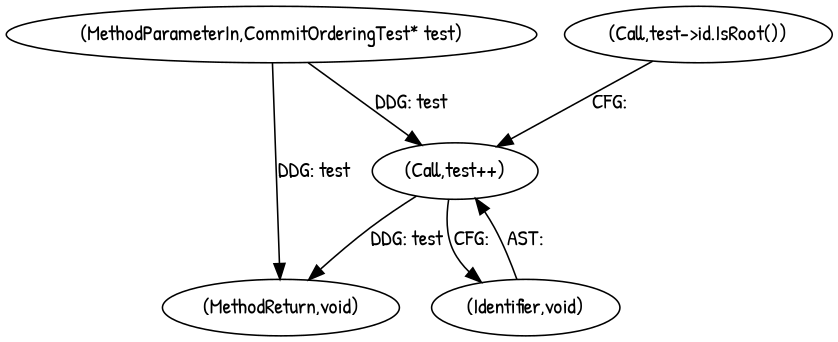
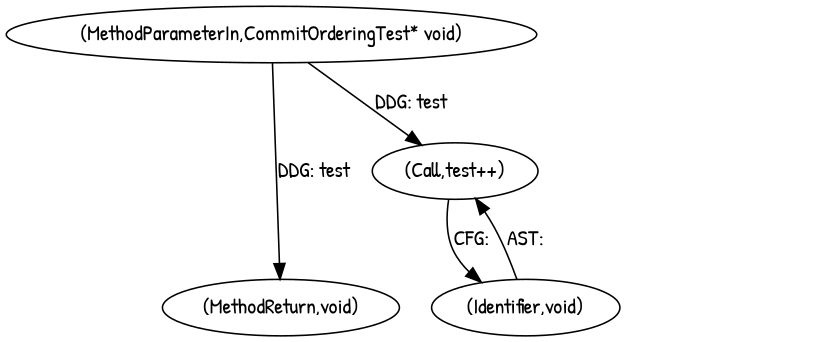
(272, 35) -> (272, 35)
(698, 35) -> none
(367, 230) -> none
